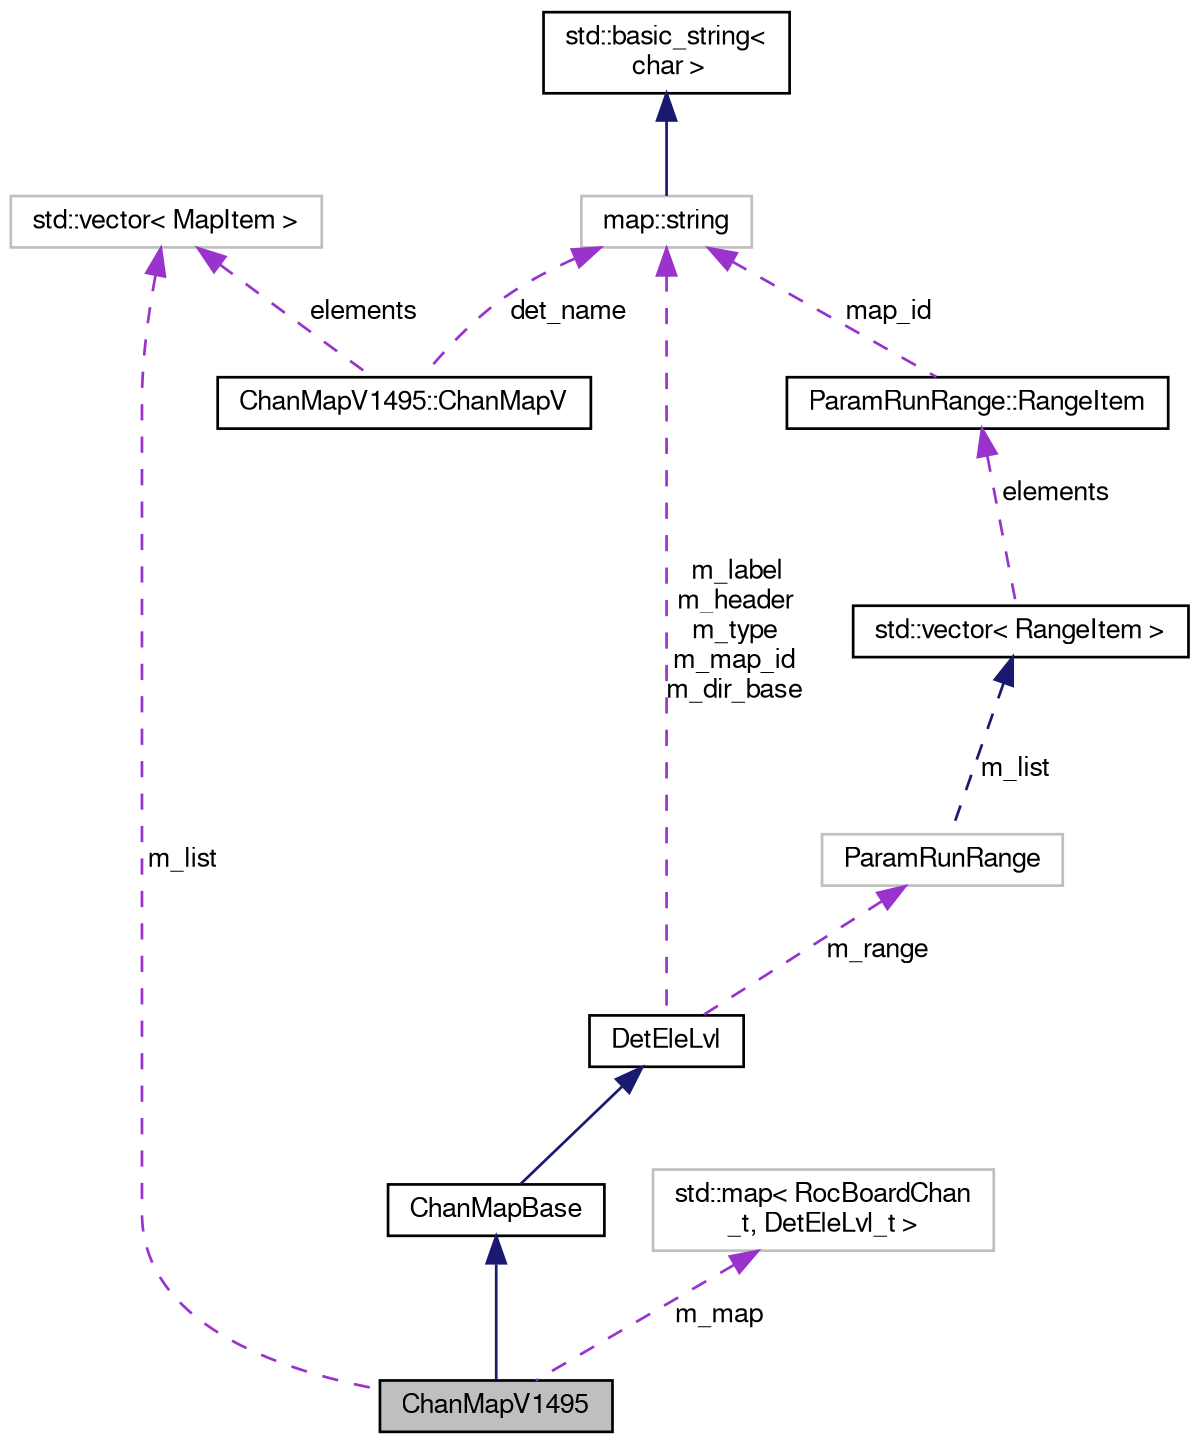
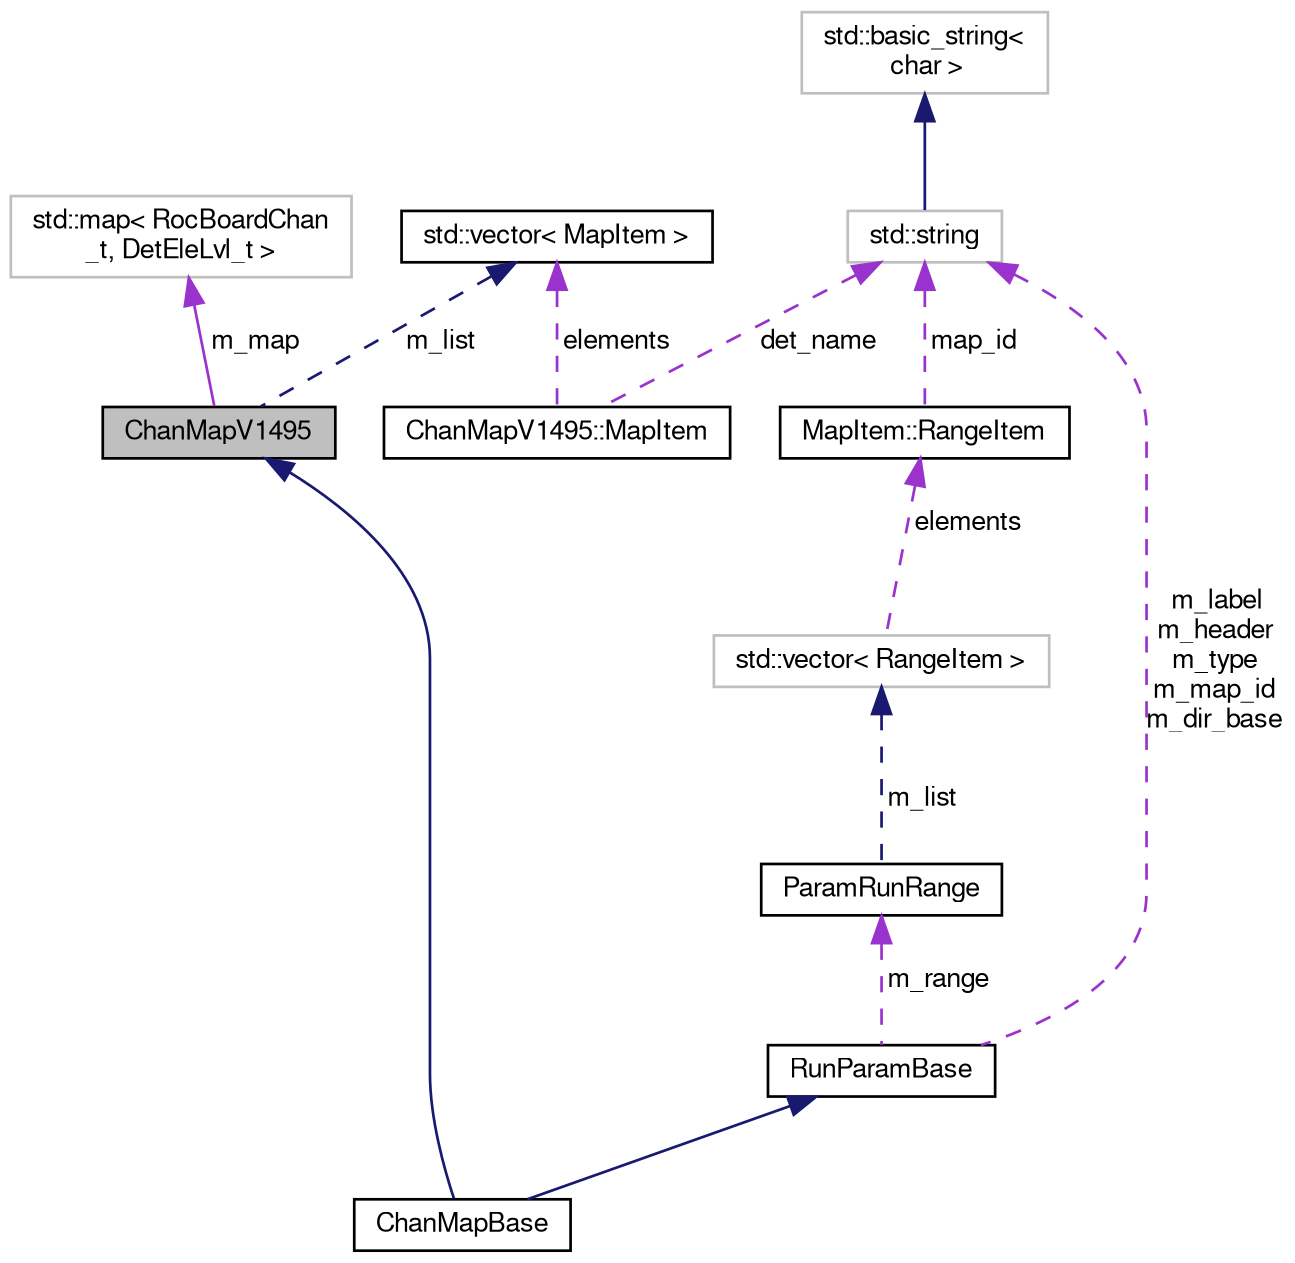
(667, 53) -> (925, 53)
(166, 222) -> (557, 237)
(667, 222) -> (925, 237)
(404, 403) -> (557, 433)
(978, 403) -> (925, 433)
(1021, 631) -> (882, 661)
(942, 860) -> (882, 890)
(142, 904) -> (376, 341)
(667, 1041) -> (882, 1071)
(496, 1322) -> (430, 809)
(635, 1323) -> (204, 356)
